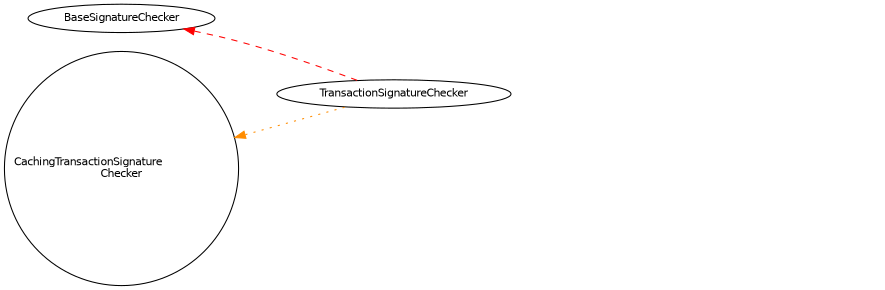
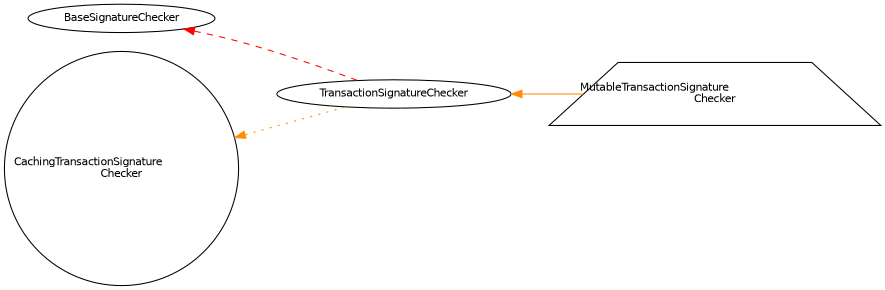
none -> (715, 94)
